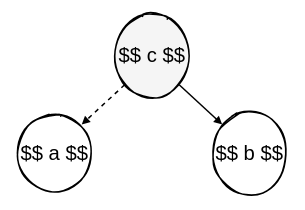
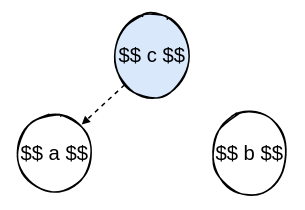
(152, 56) -> (152, 56)
(198, 102) -> none
